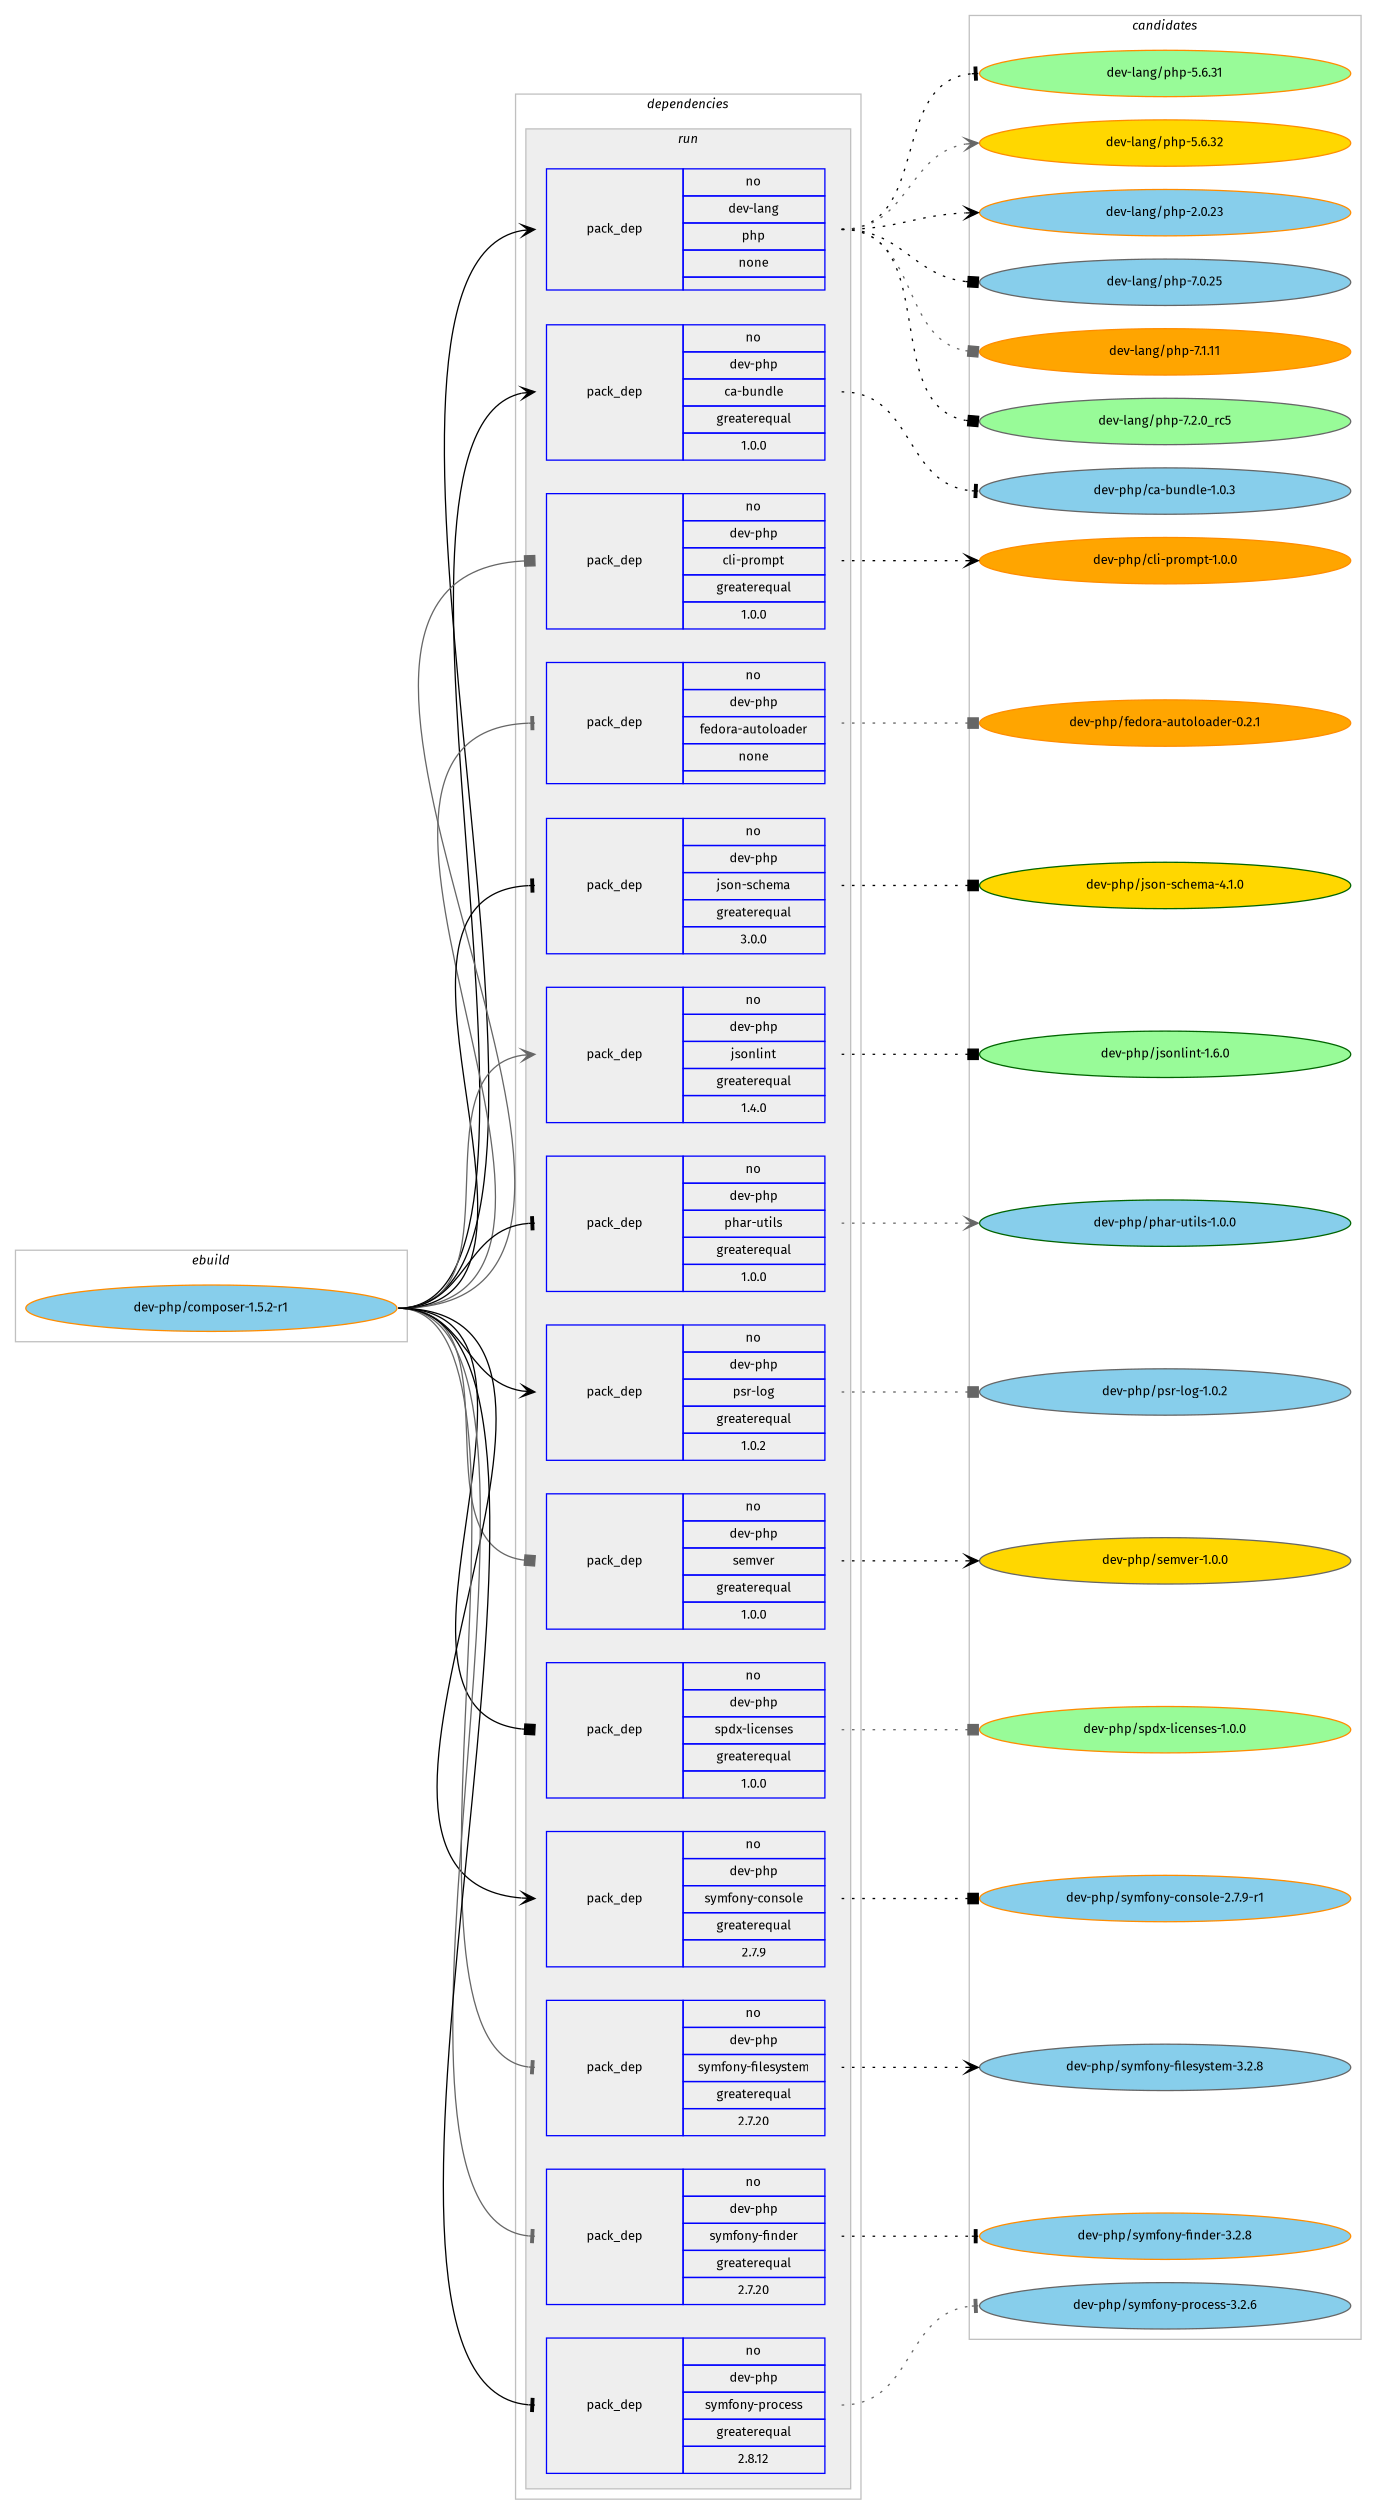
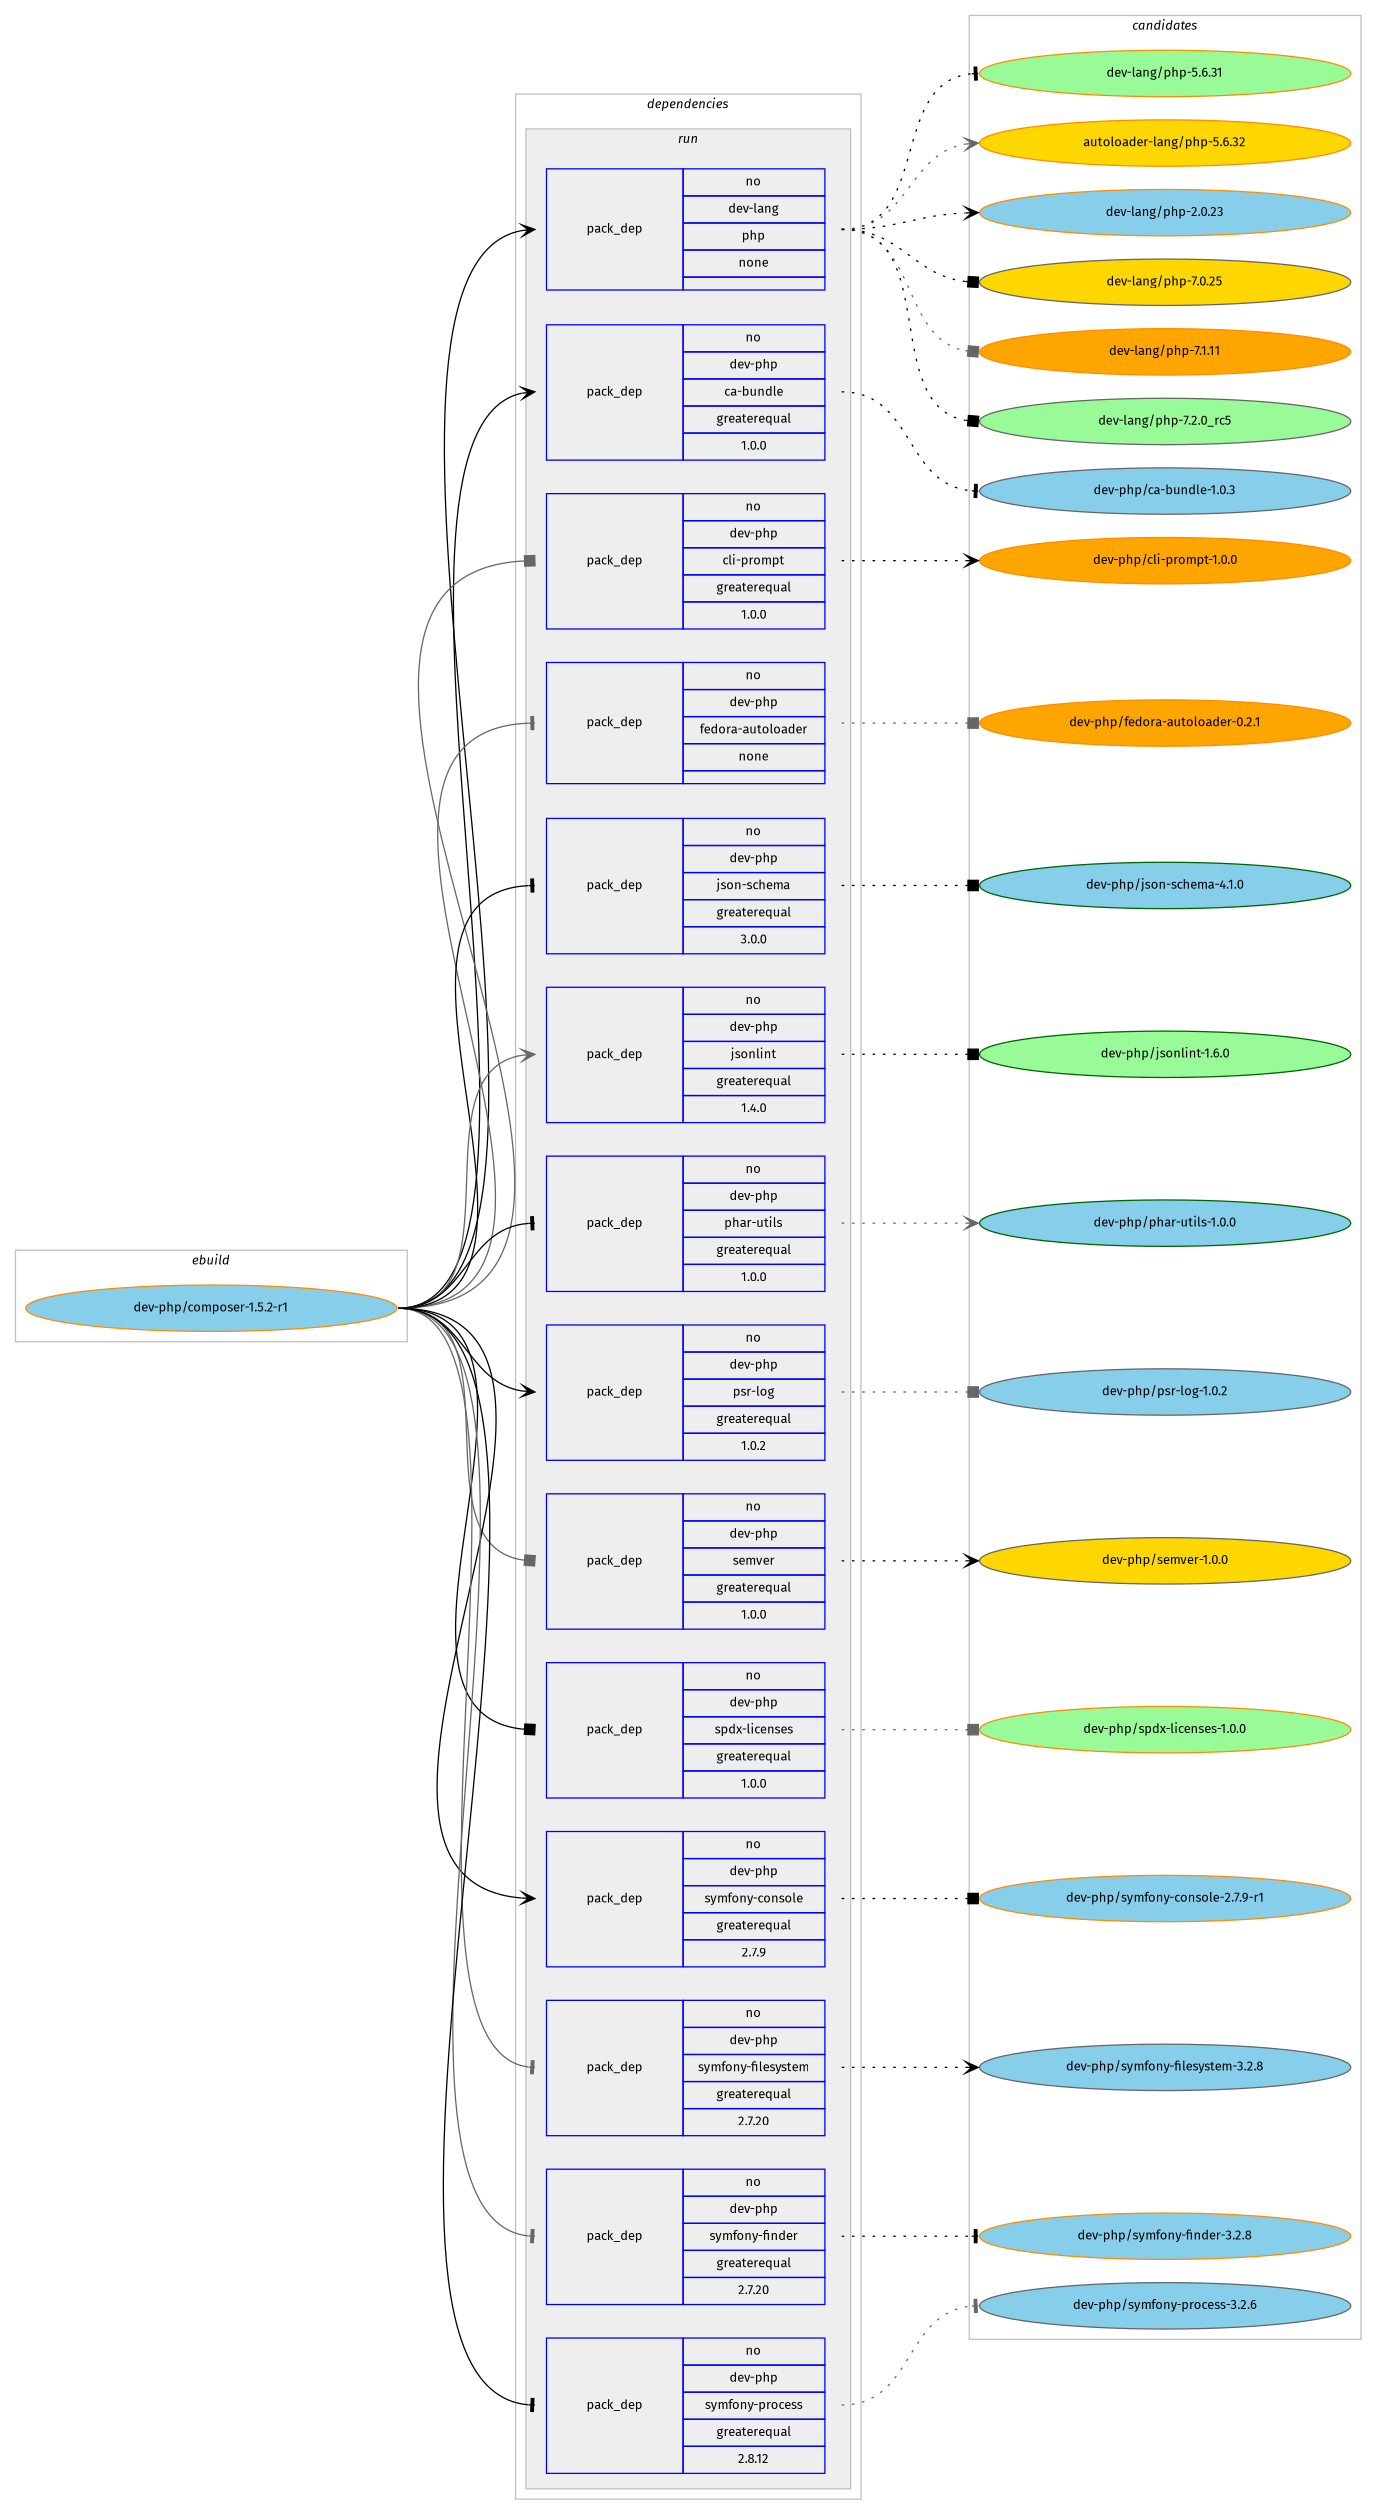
(1165, 143) -> (1165, 143)
(1165, 282) -> (1165, 282)
(1165, 885) -> (1165, 885)
